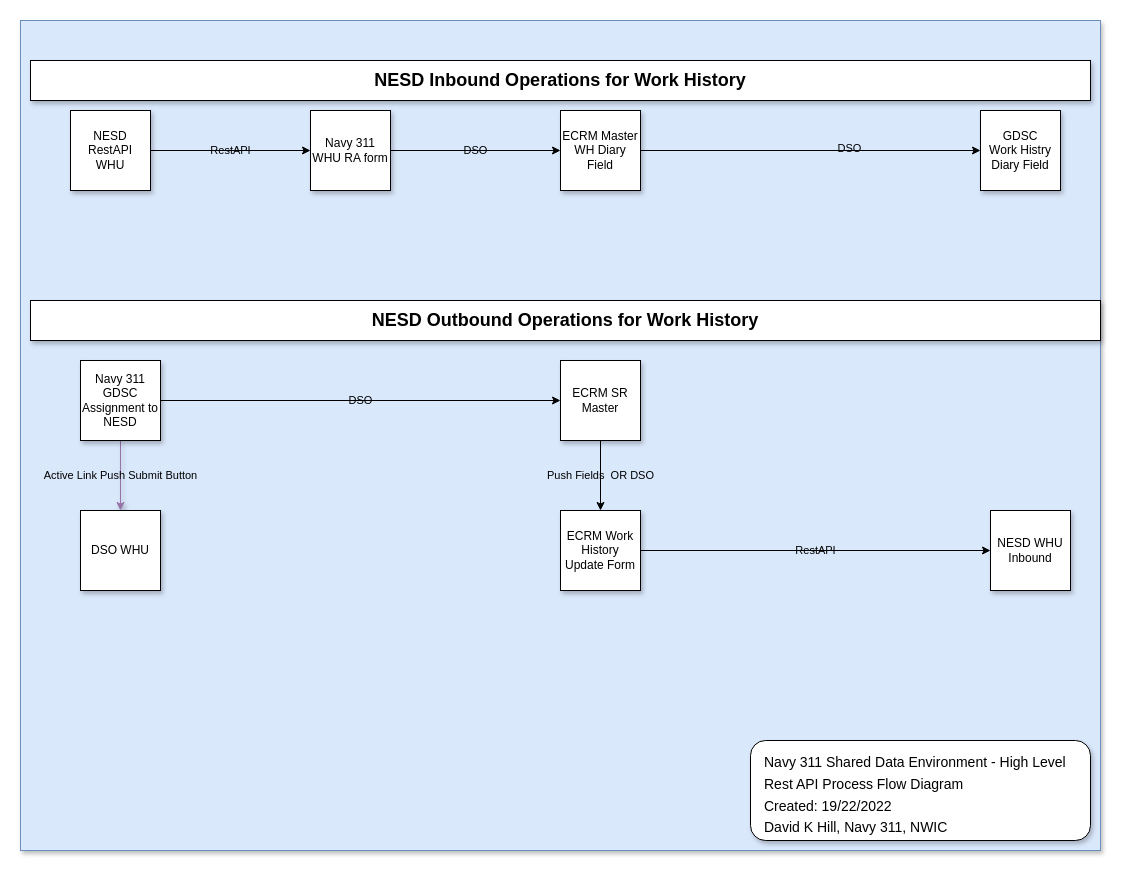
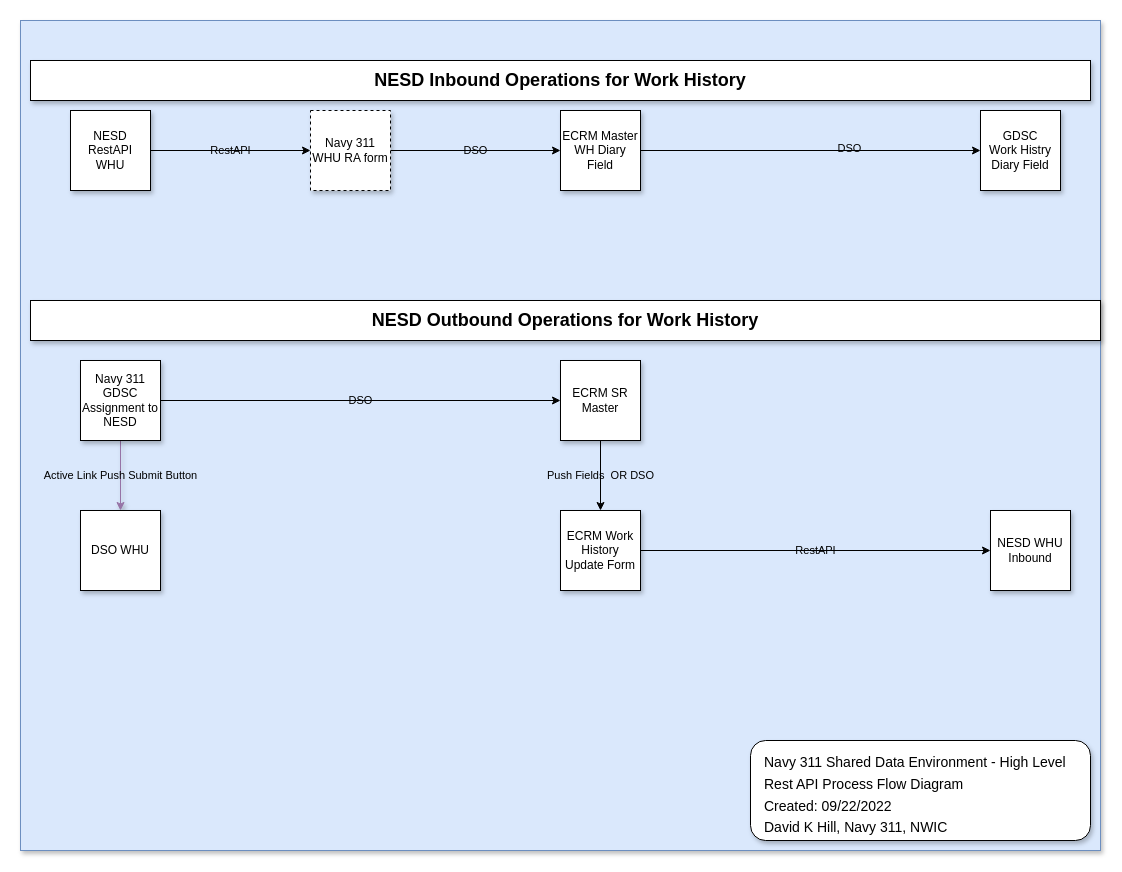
(351, 151) -> (351, 151)
(928, 795) -> (928, 795)
